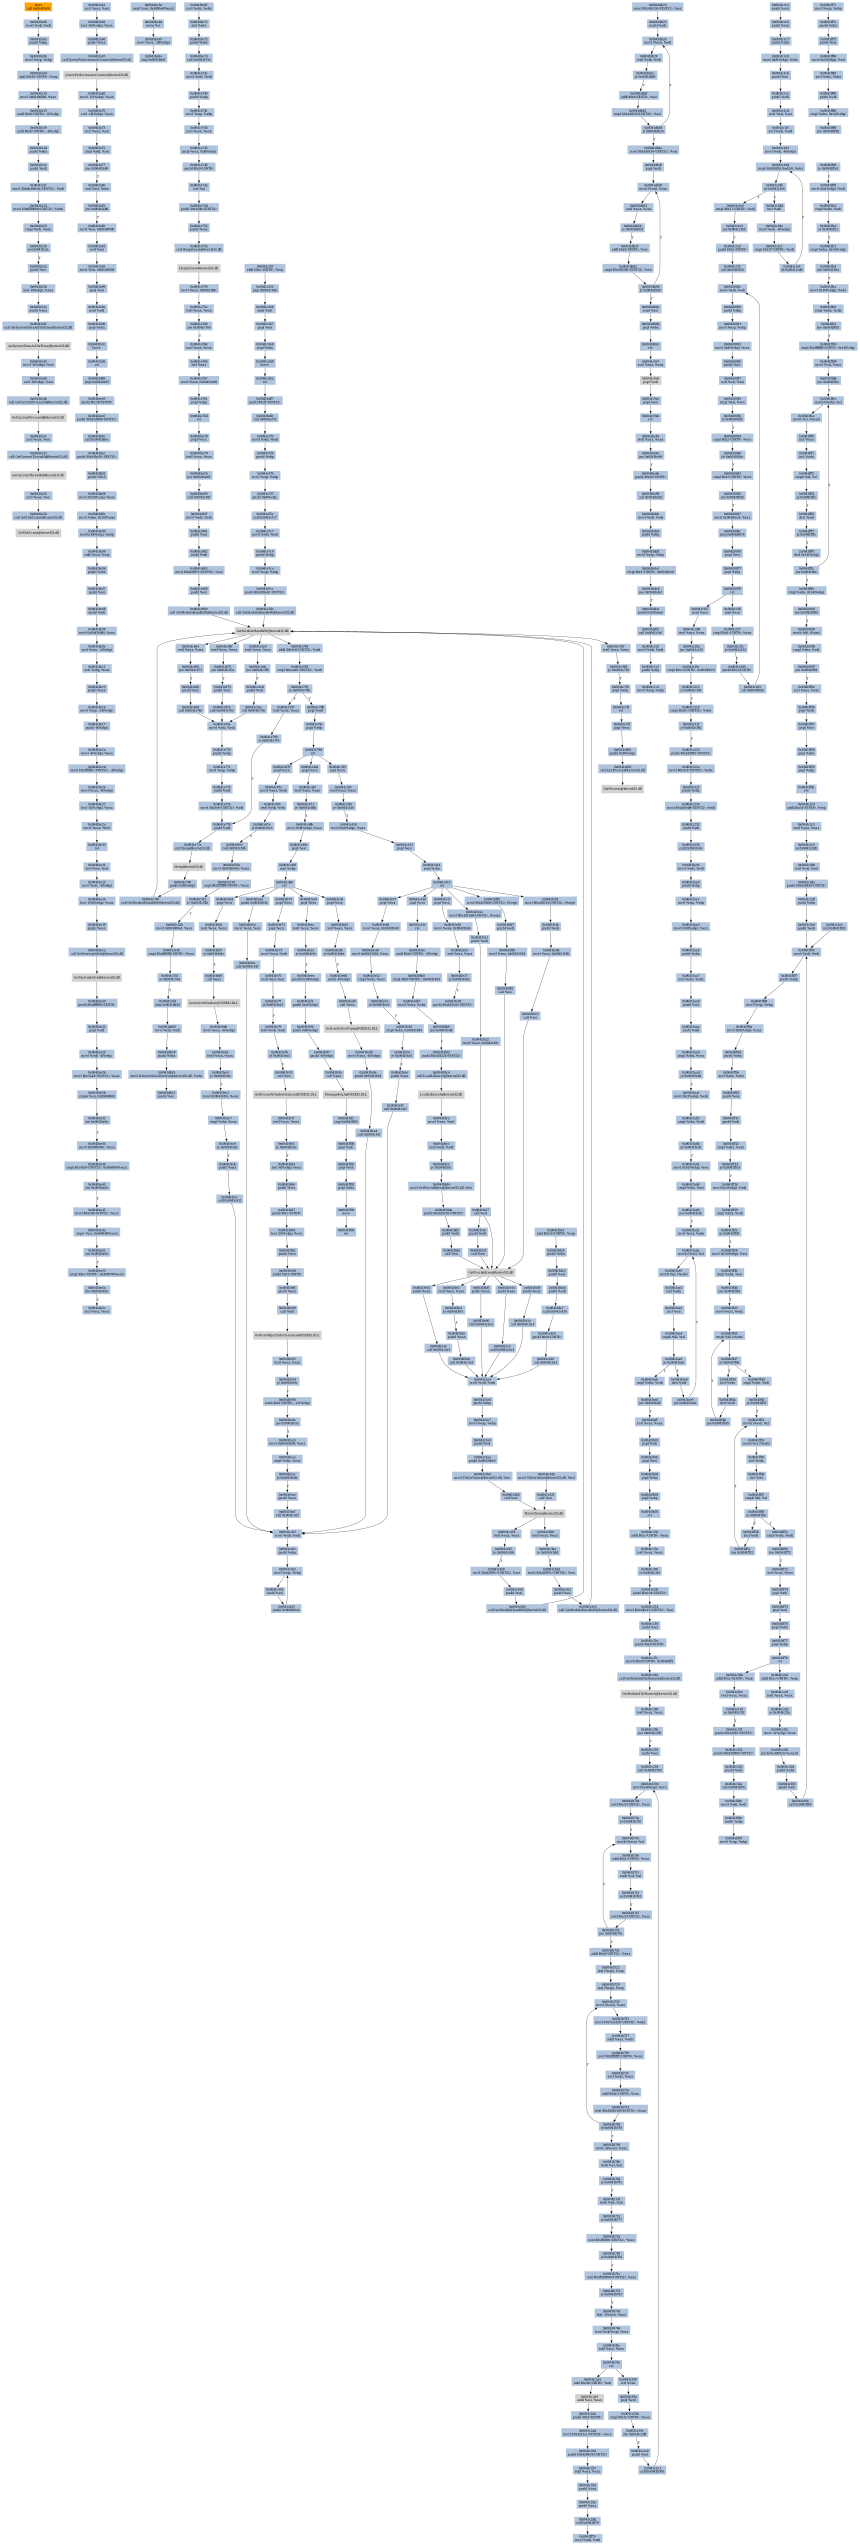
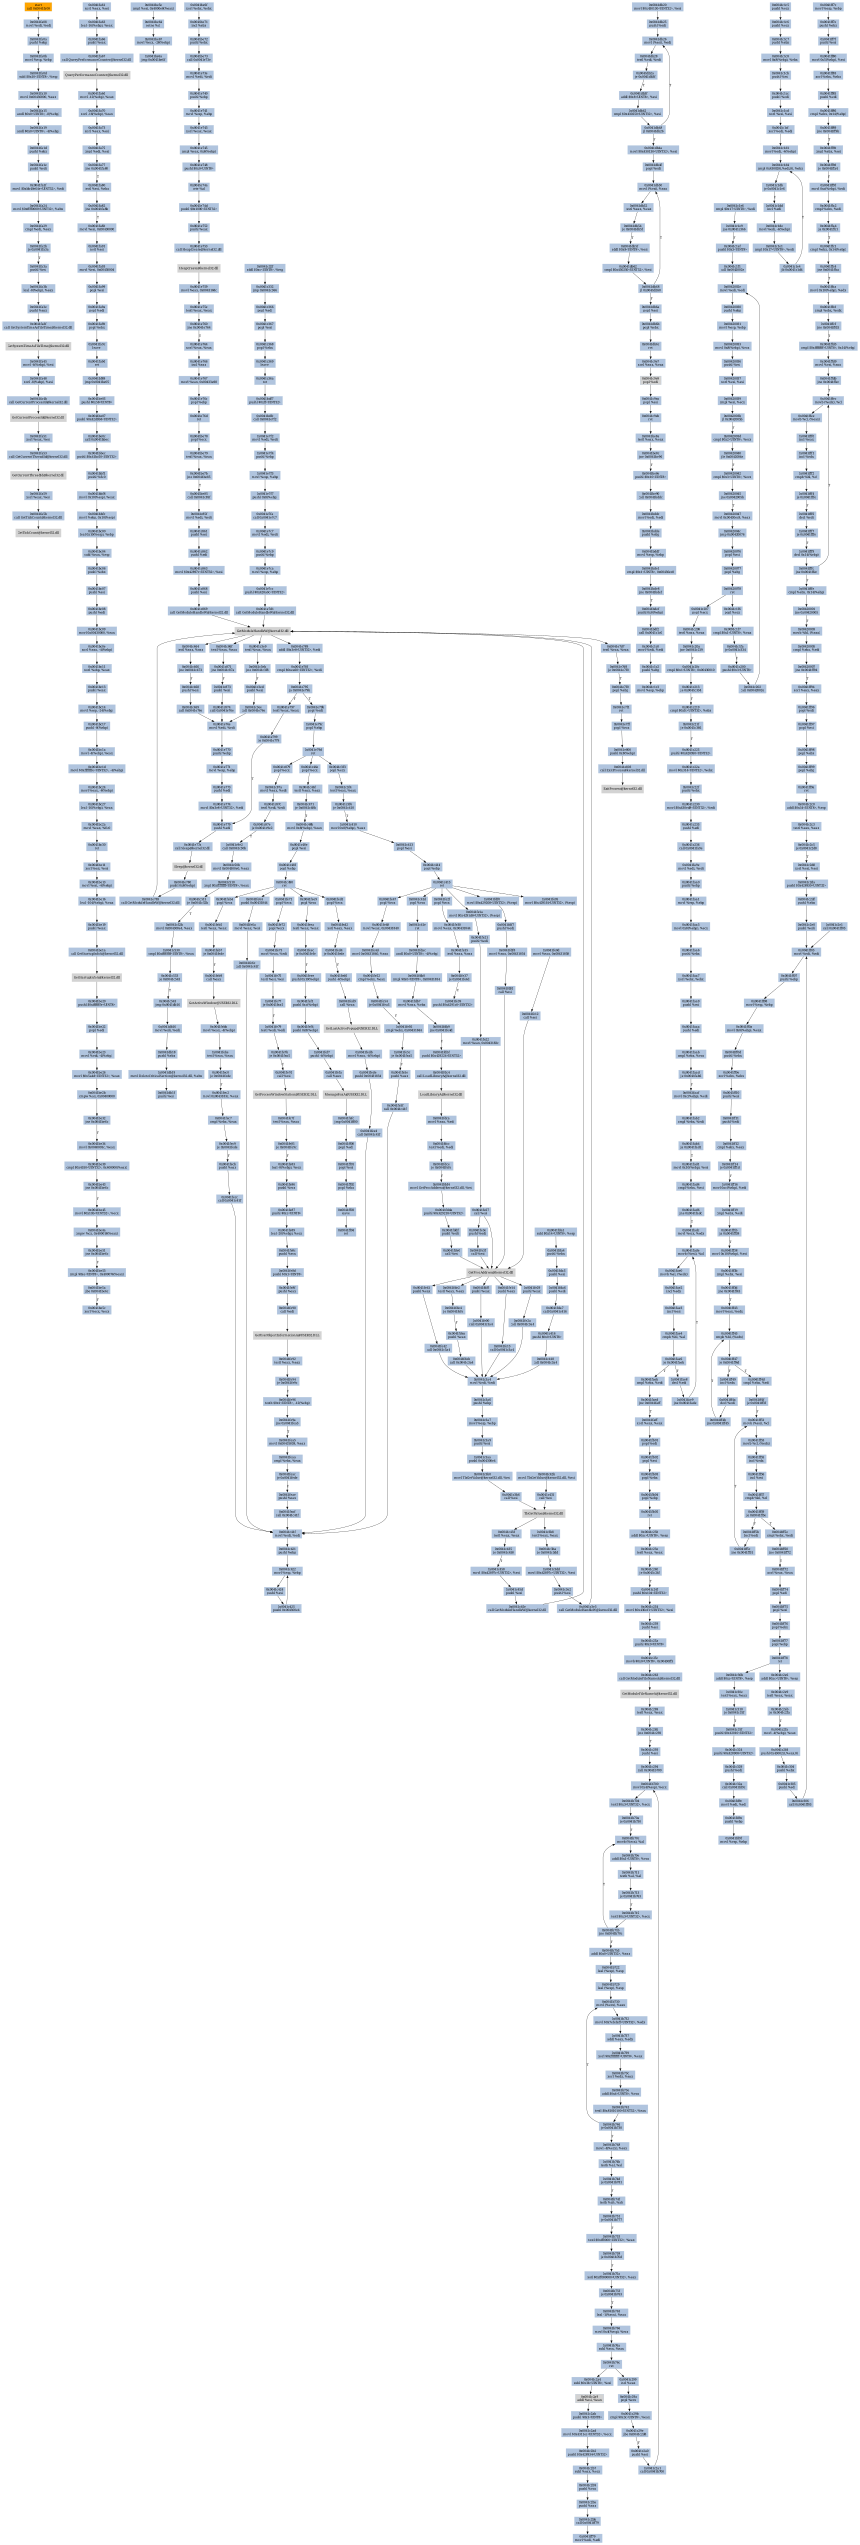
none -> (828, 150)
(756, 197) -> none
(551, 927) -> none
